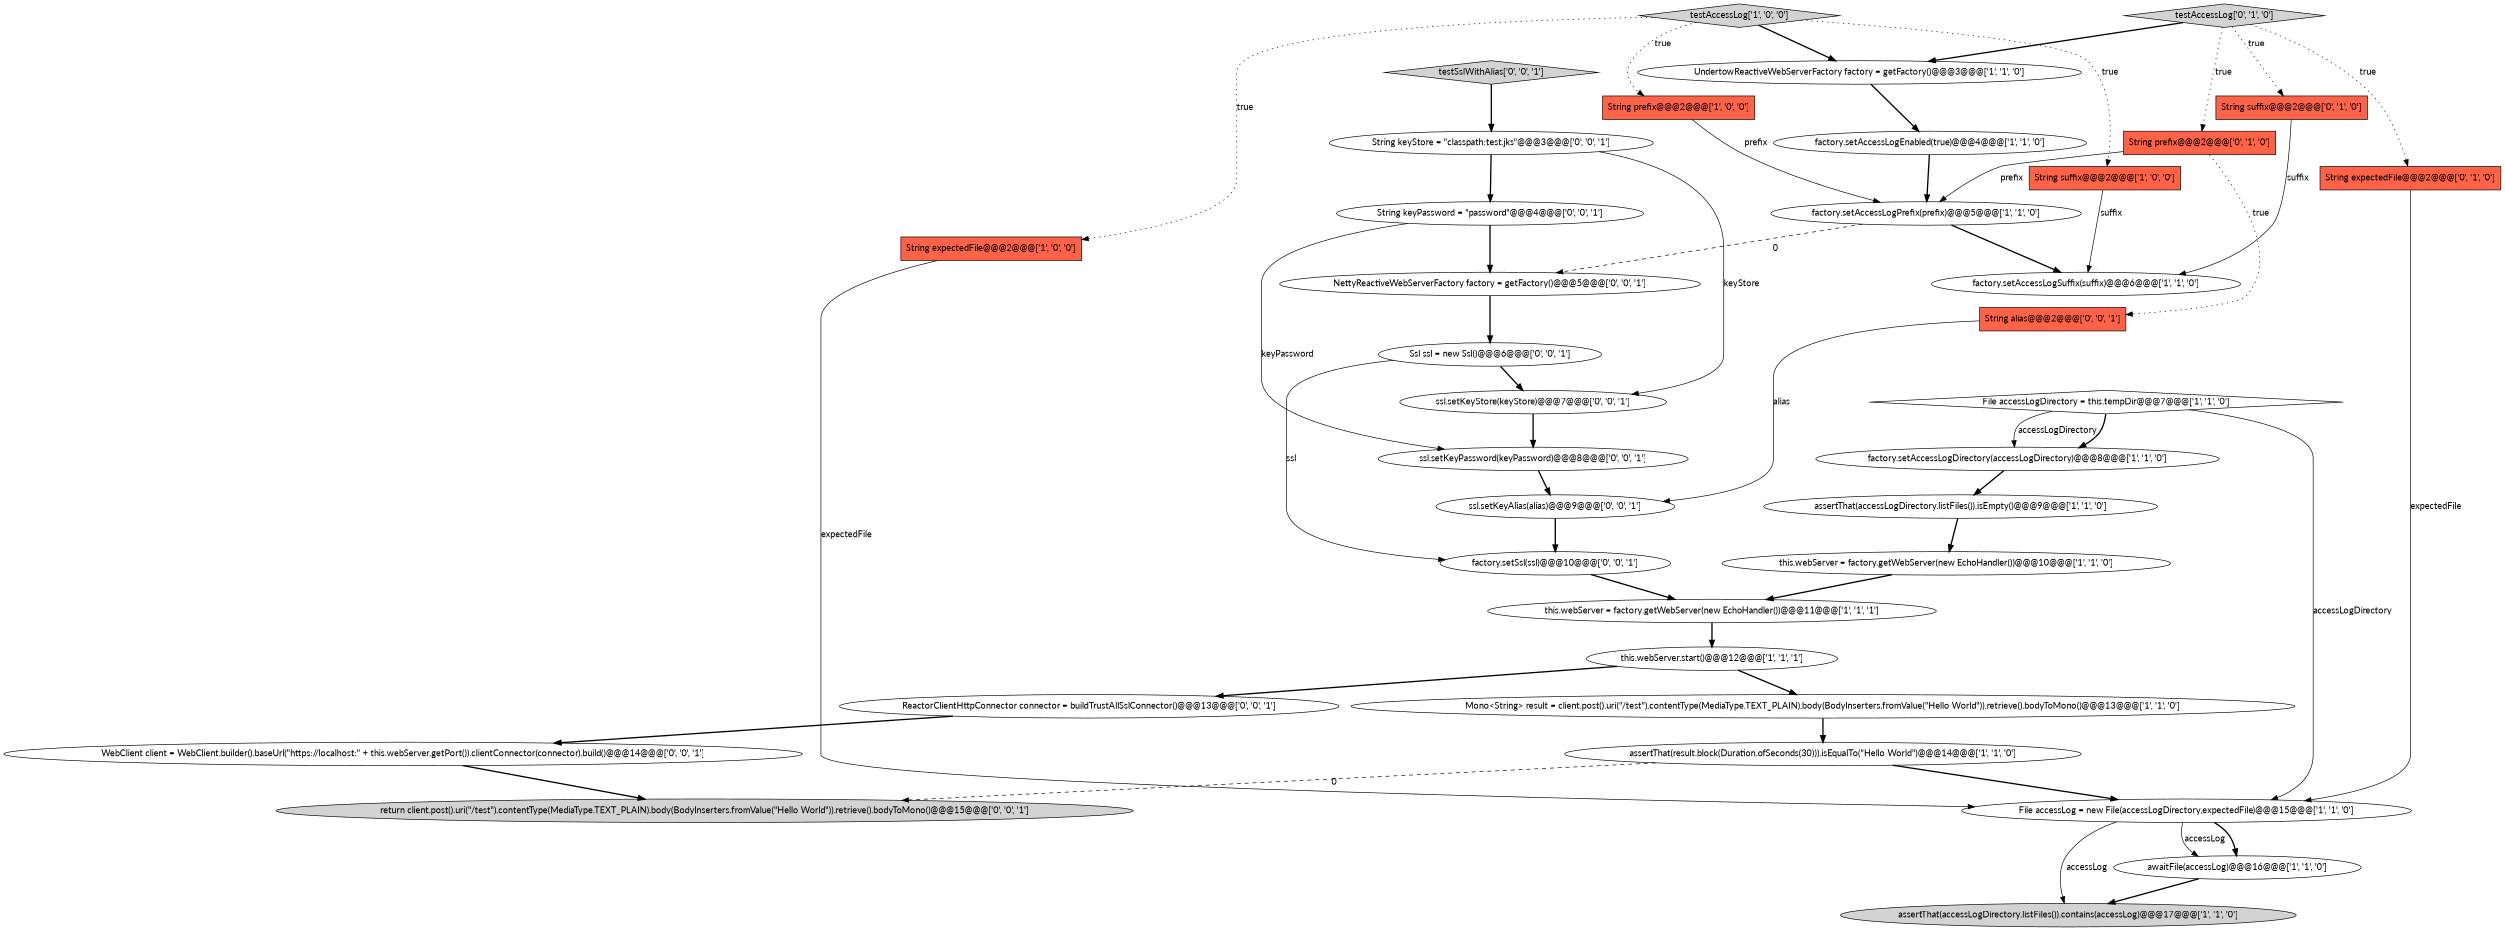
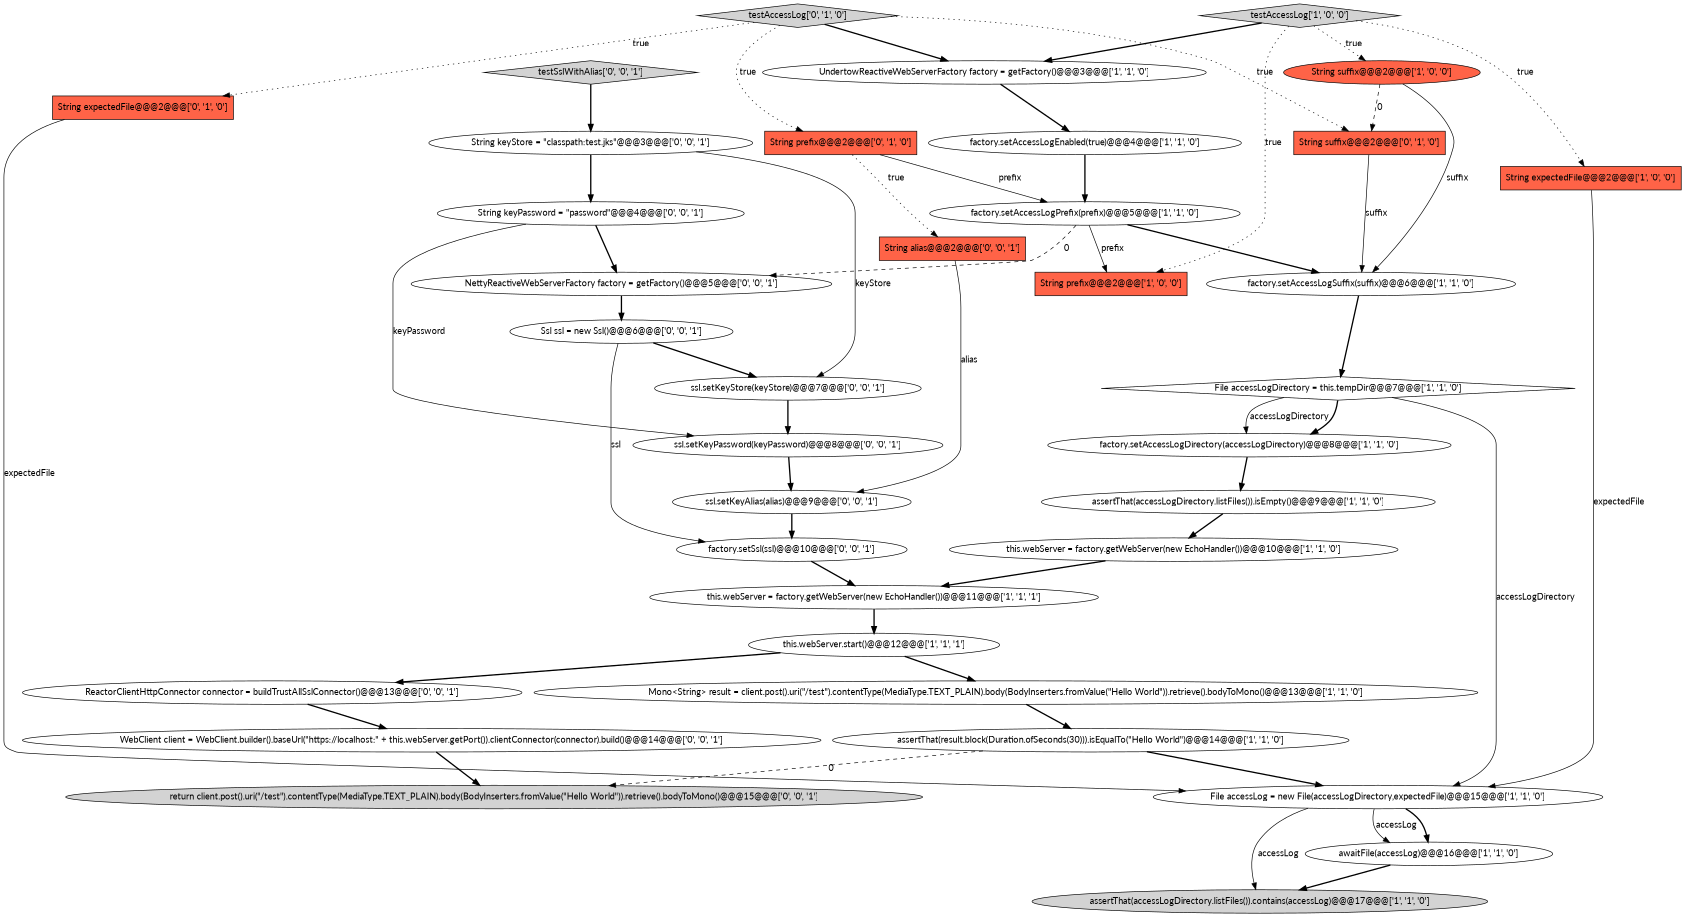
none -> (1376, 104)
(1778, 170) -> (1097, 245)
(2105, 178) -> (1382, 72)
none -> (1350, 333)
